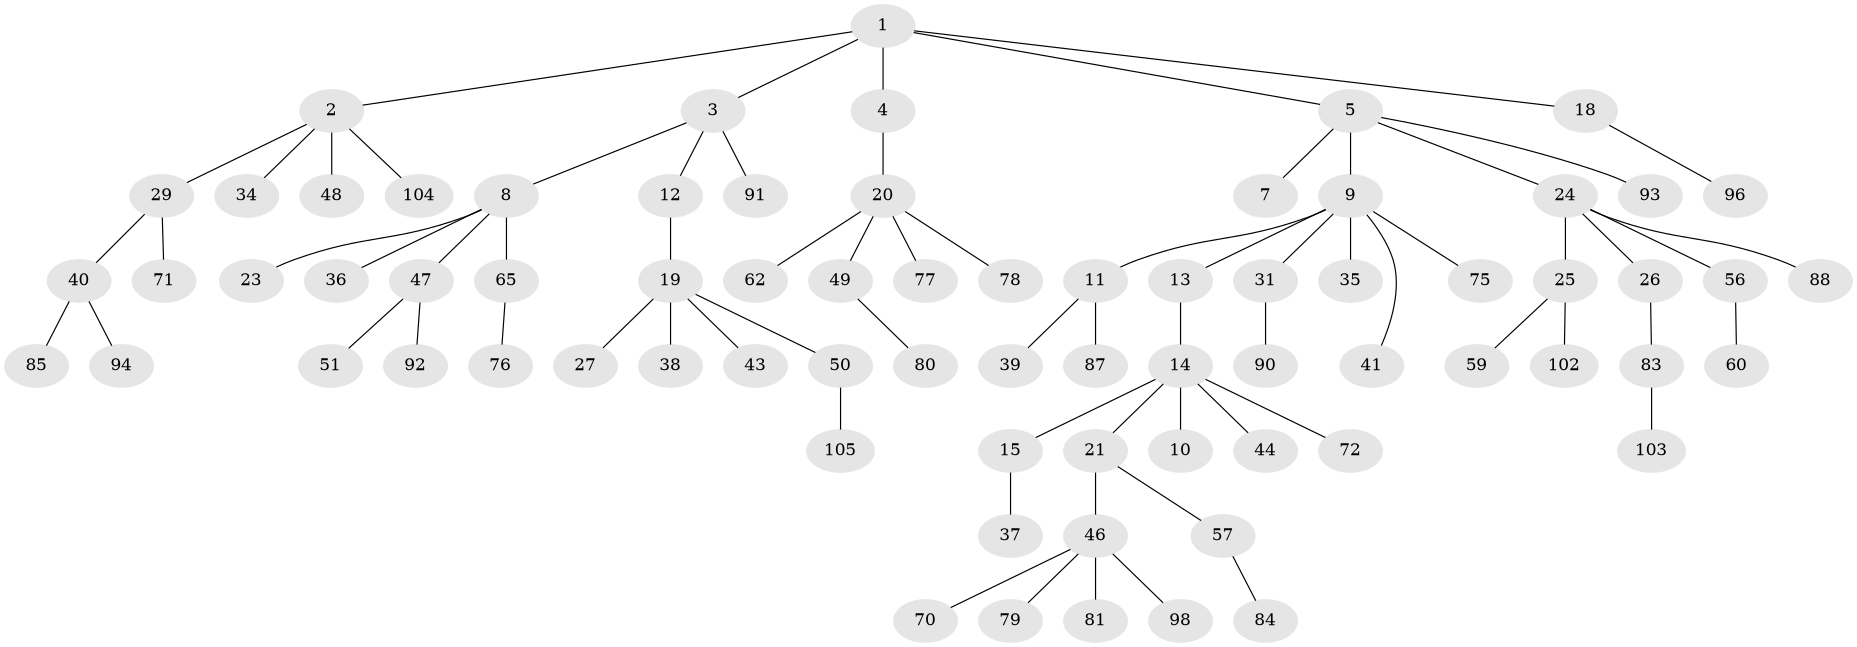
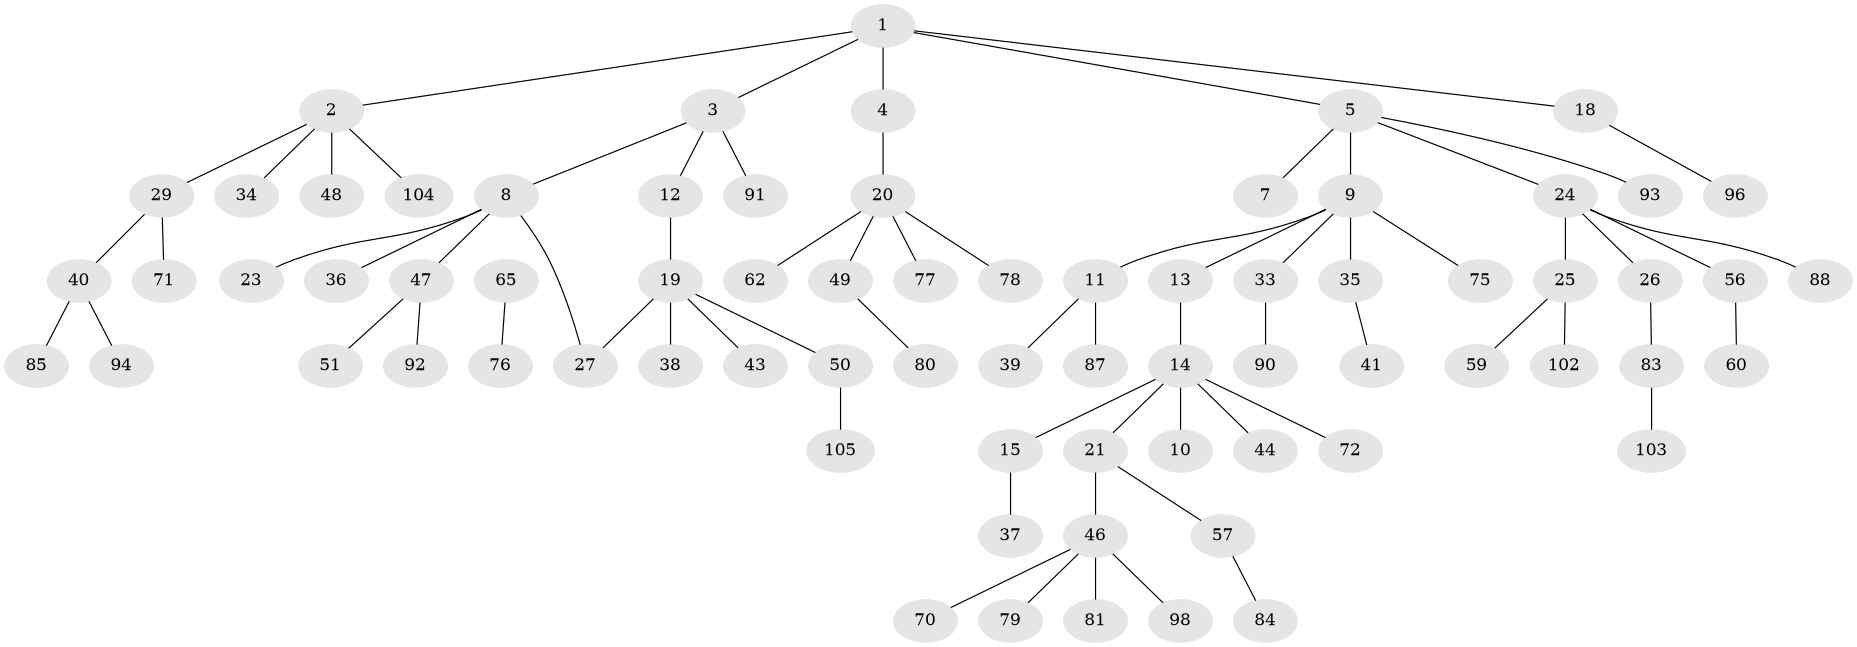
(506, 239) -> (557, 277)
(1396, 277) -> (1361, 324)
(1266, 281) -> (1266, 281)
